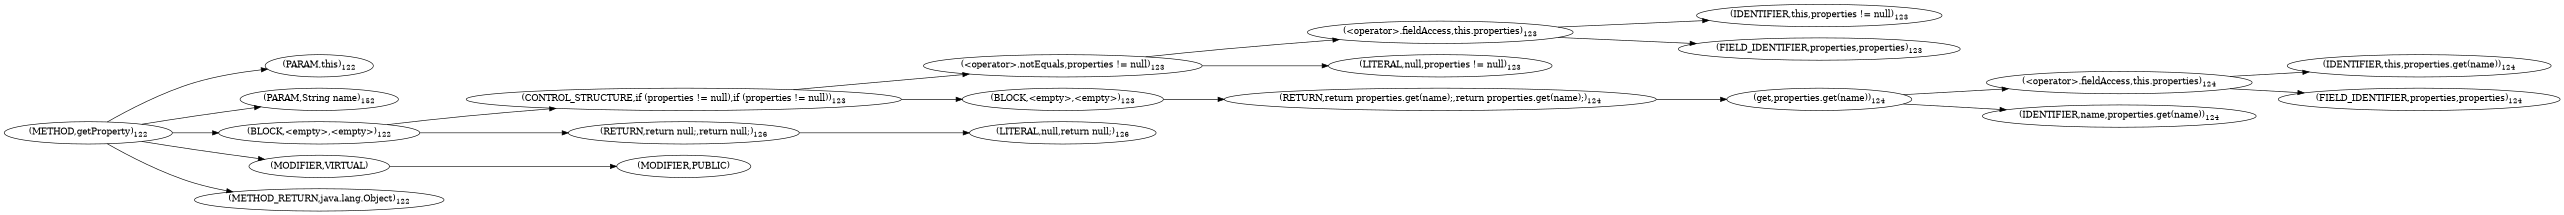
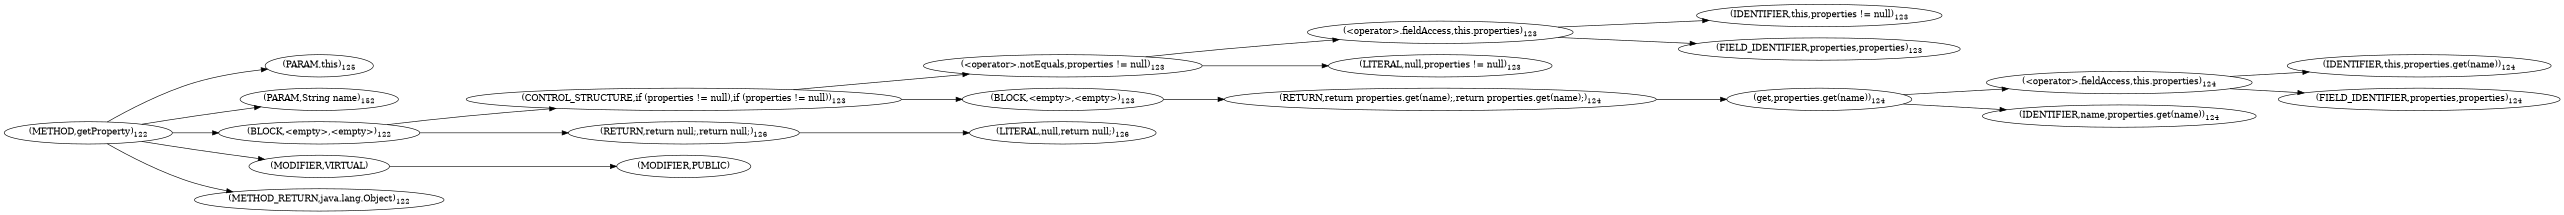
(349, 65) -> (349, 65)
